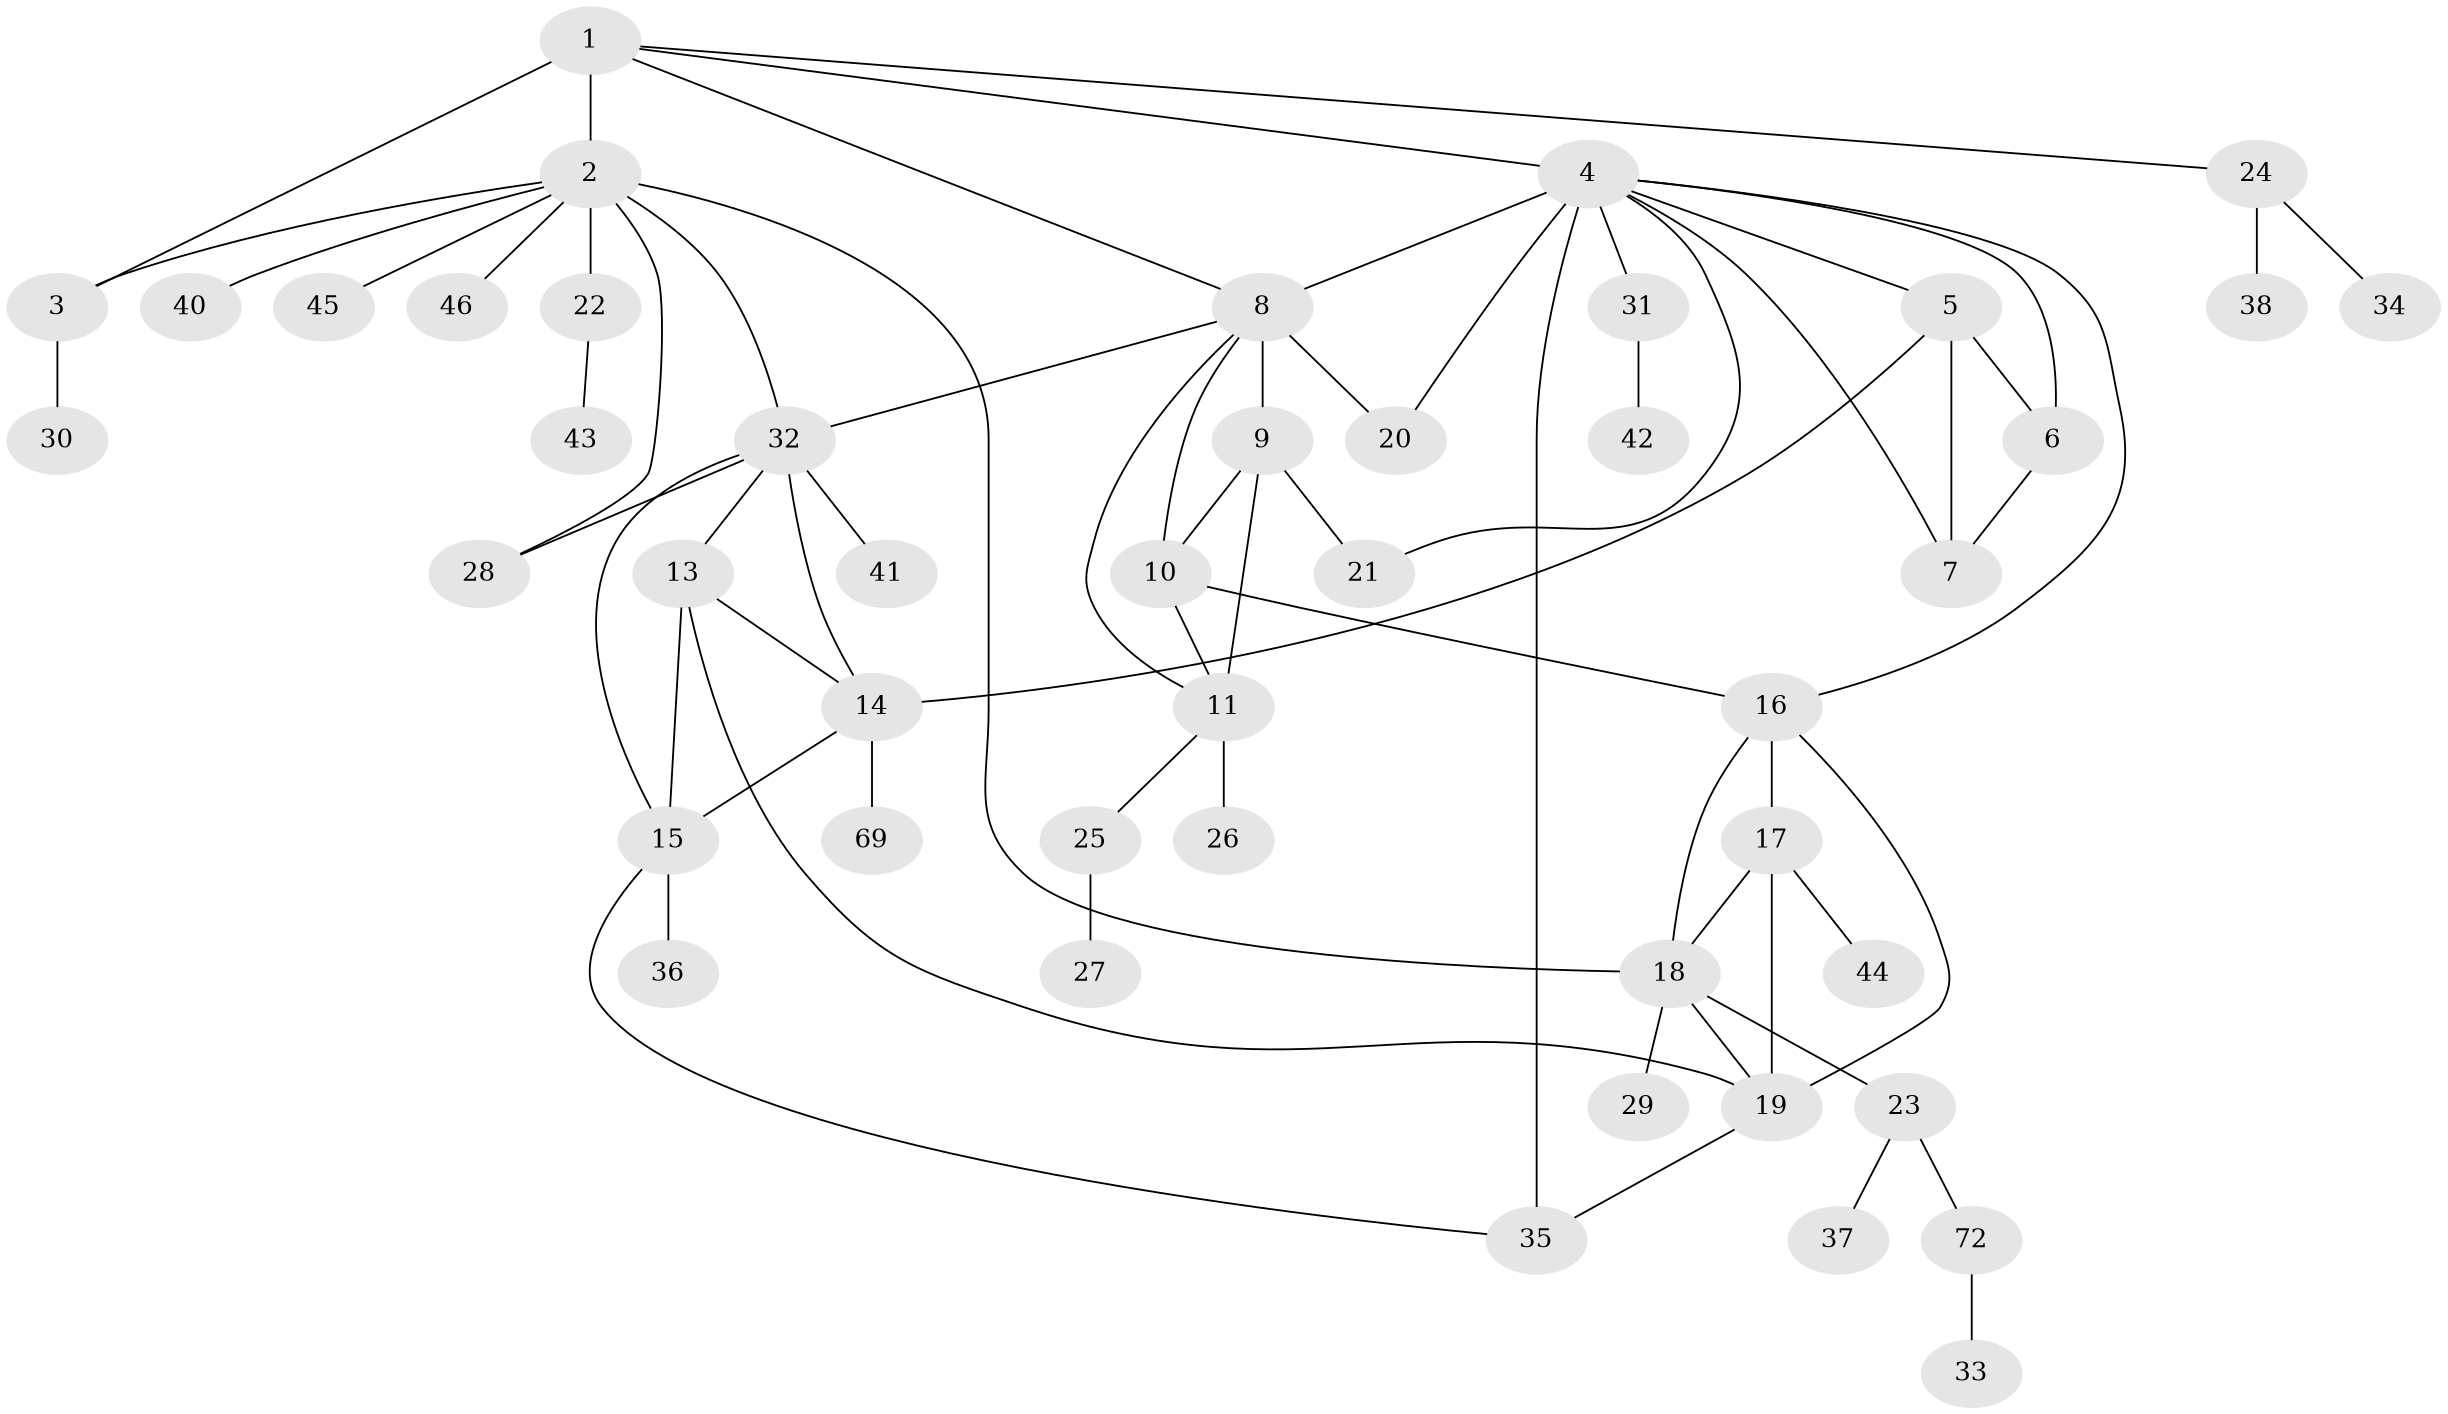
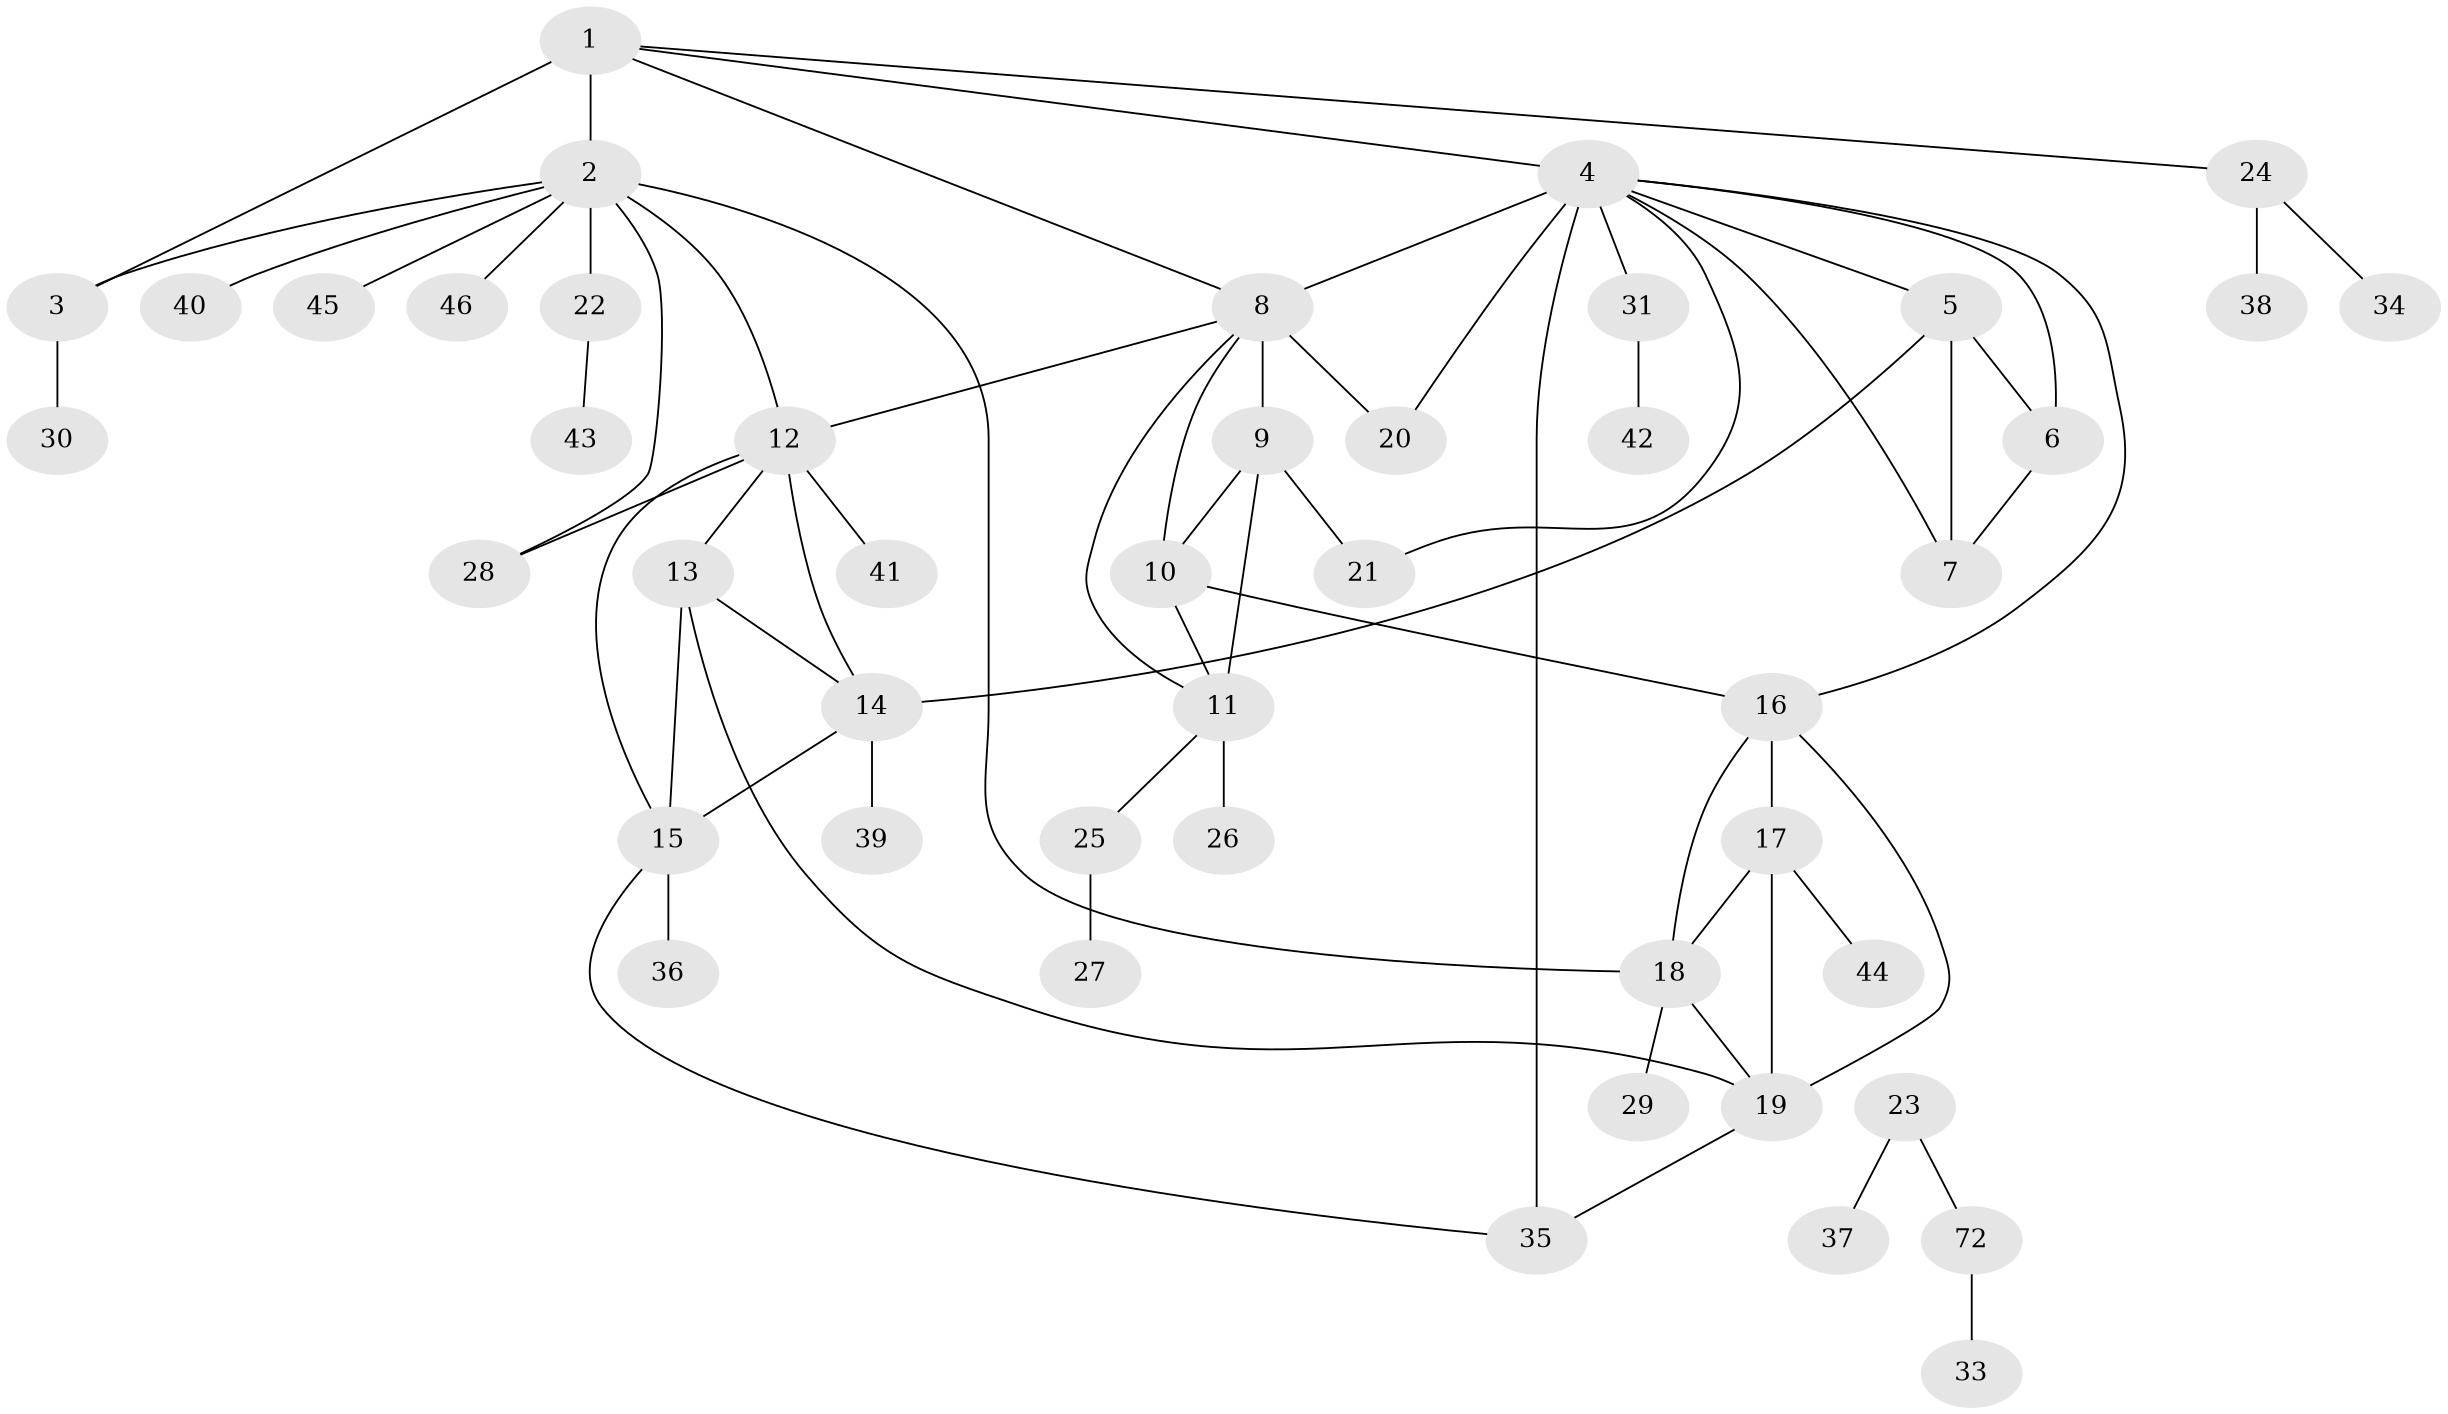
(785, 441) -> (785, 441)
(872, 841) -> (872, 841)
(1787, 1040) -> none
